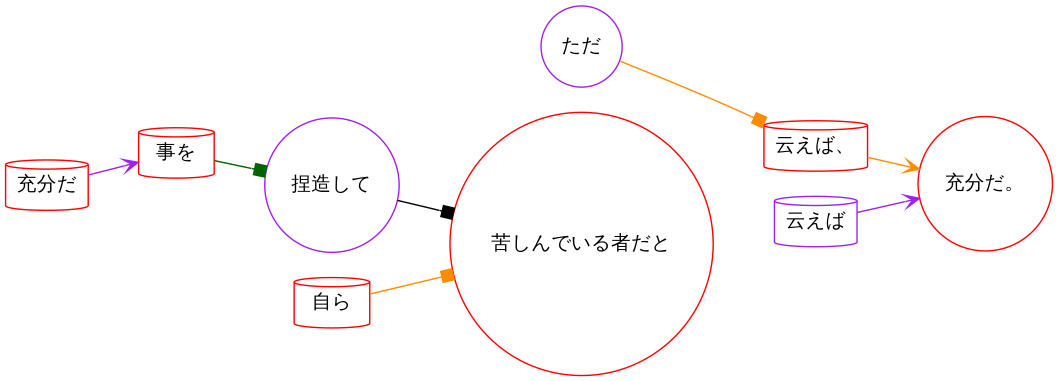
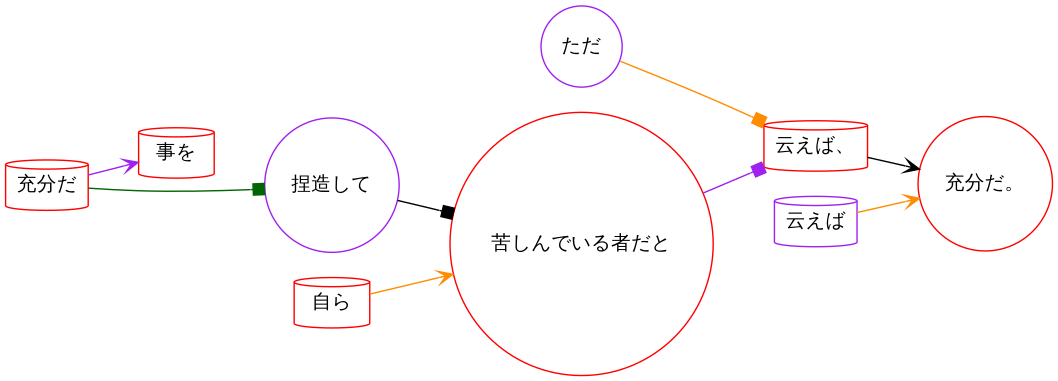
(887, 162) -> (887, 162)
(233, 165) -> (169, 191)
none -> (727, 183)
(881, 207) -> (881, 207)
(404, 286) -> (404, 286)
